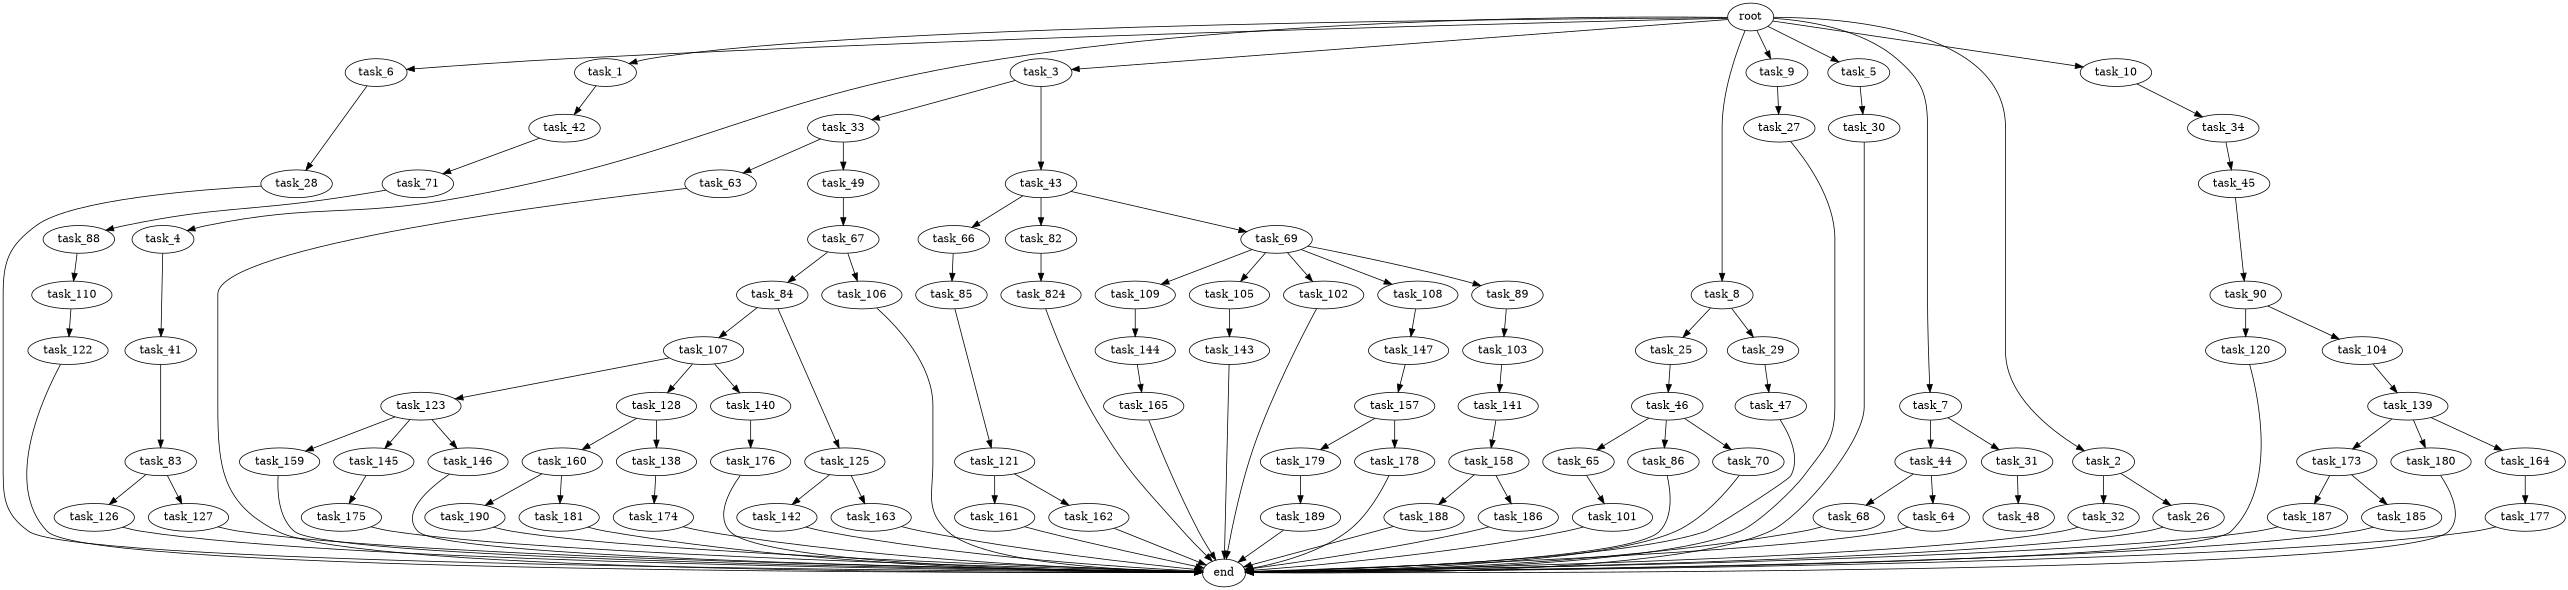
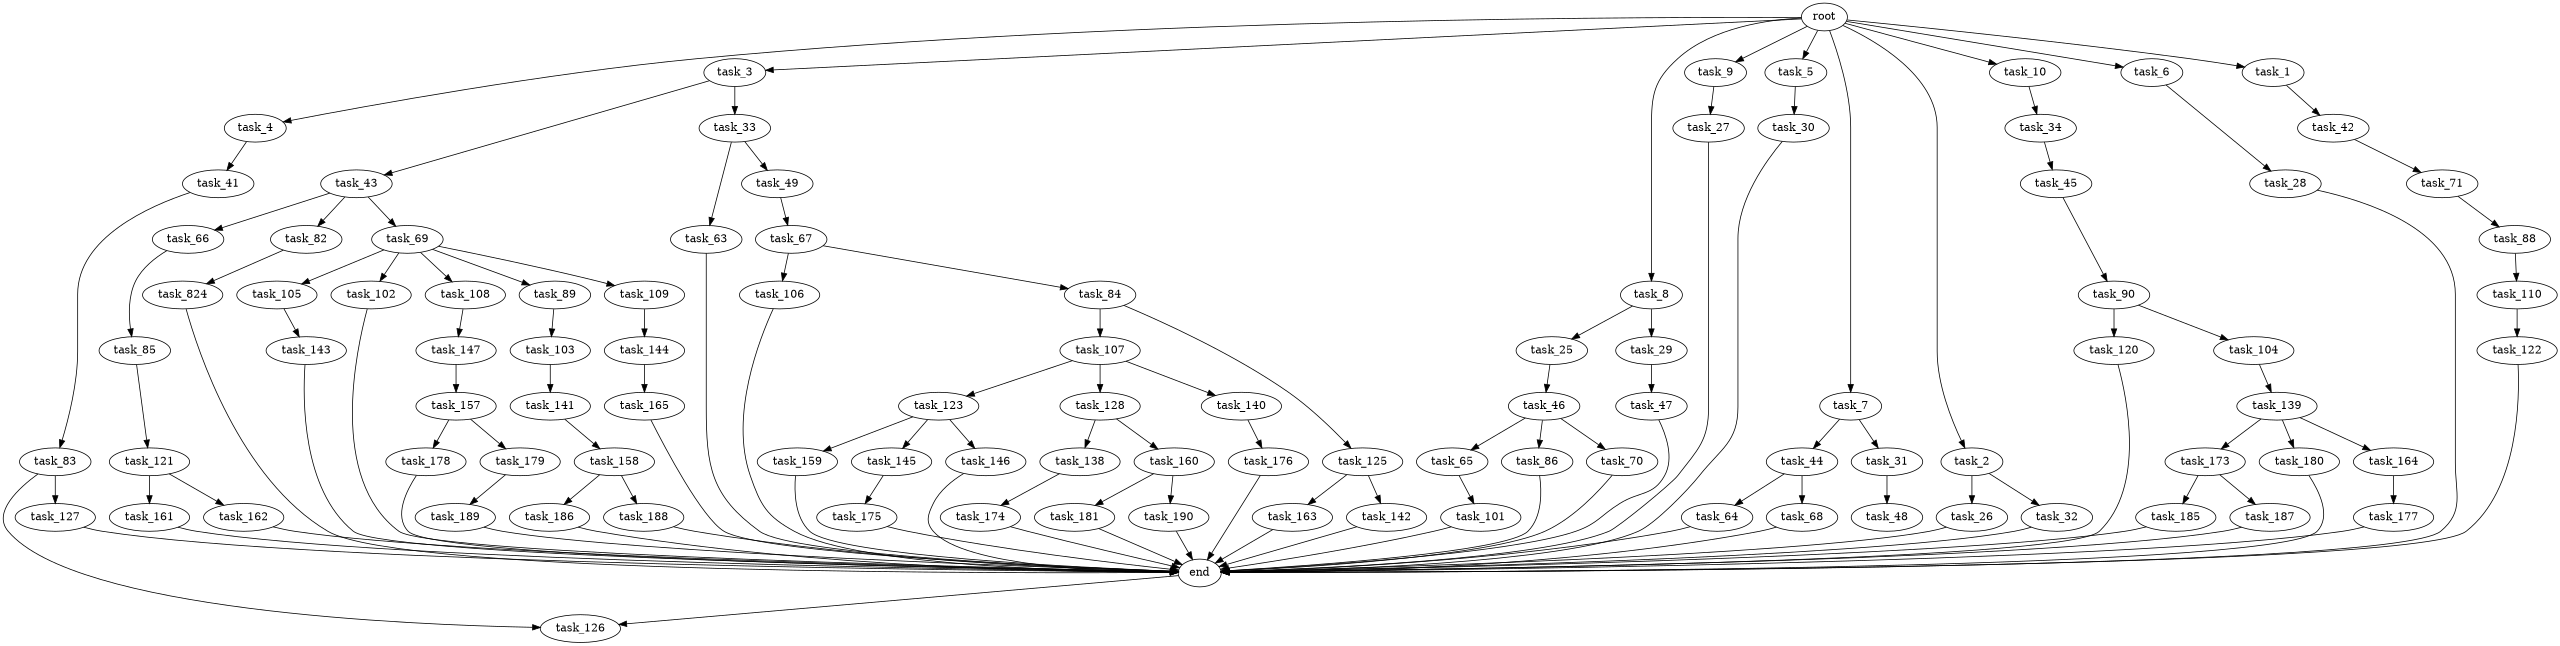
(658, 563) -> (903, 600)
